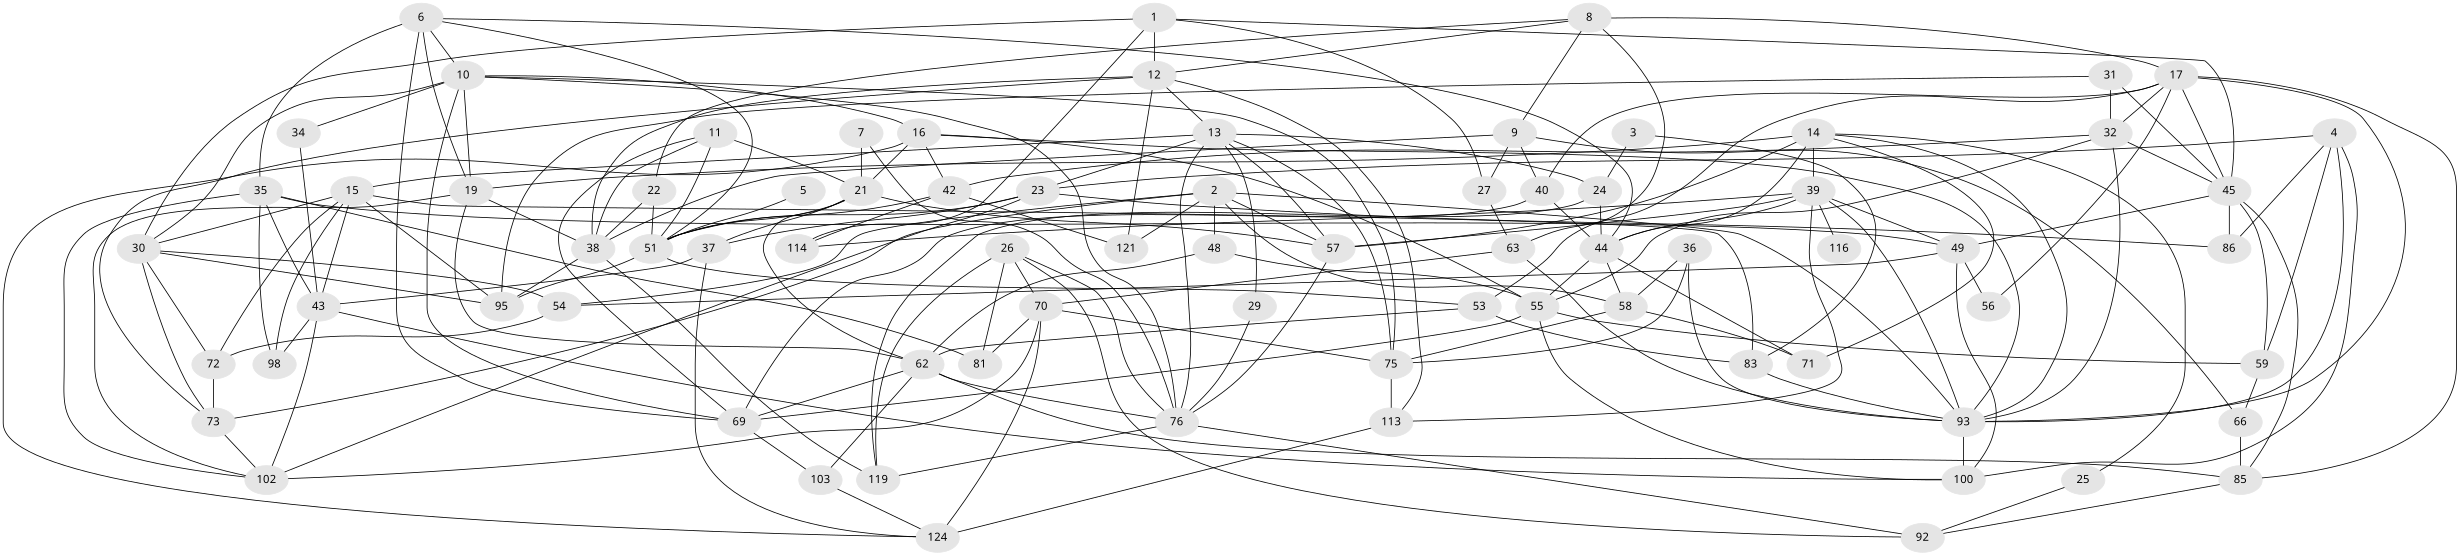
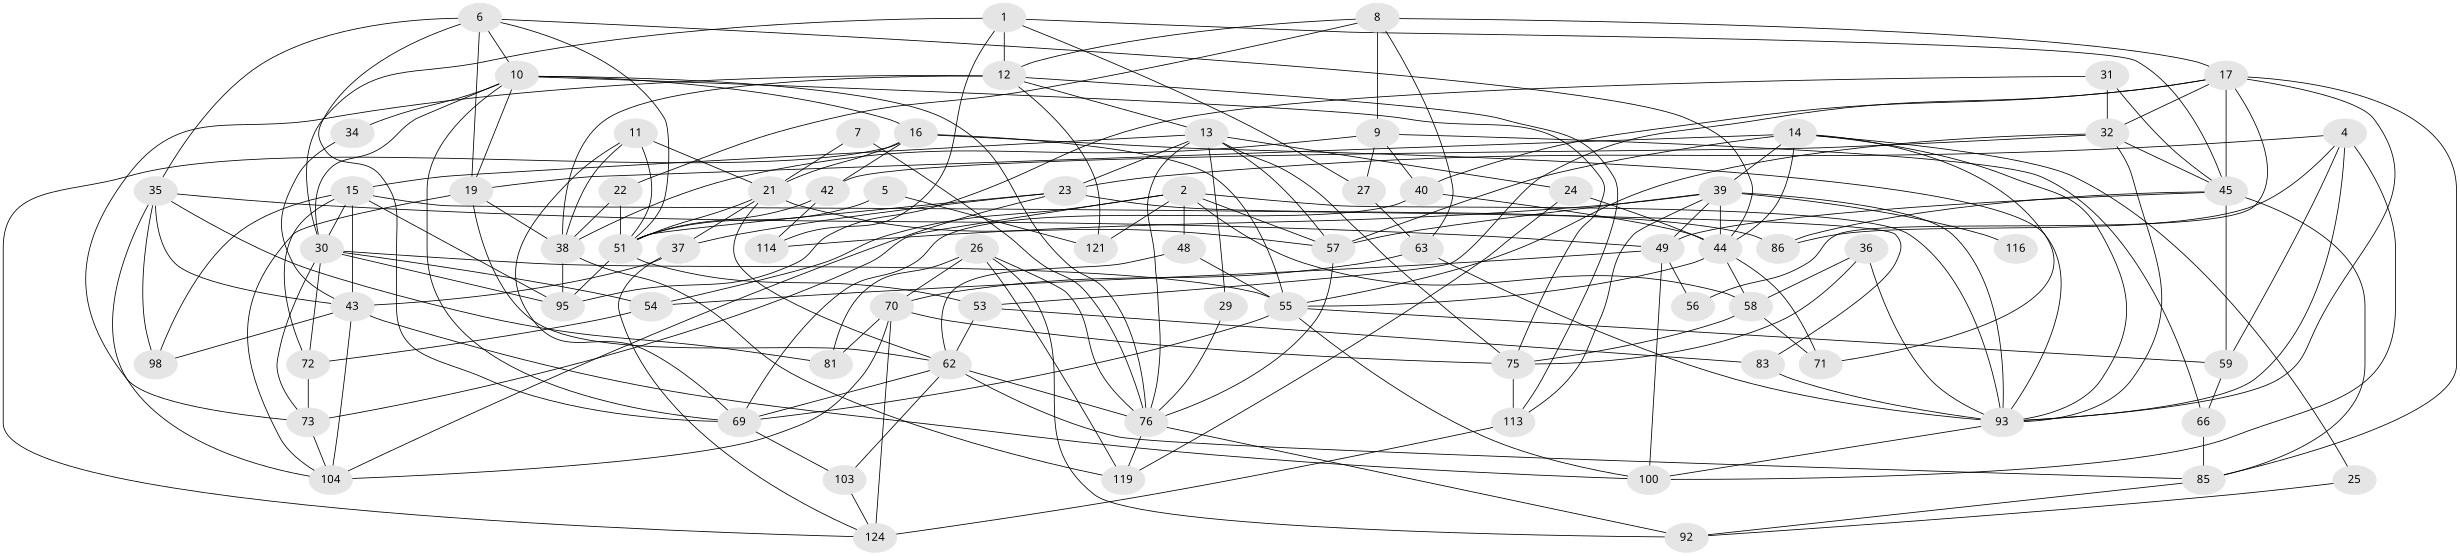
(1634, 133) -> none
(1038, 220) -> (991, 220)
none -> (761, 267)
(267, 480) -> (331, 480)
